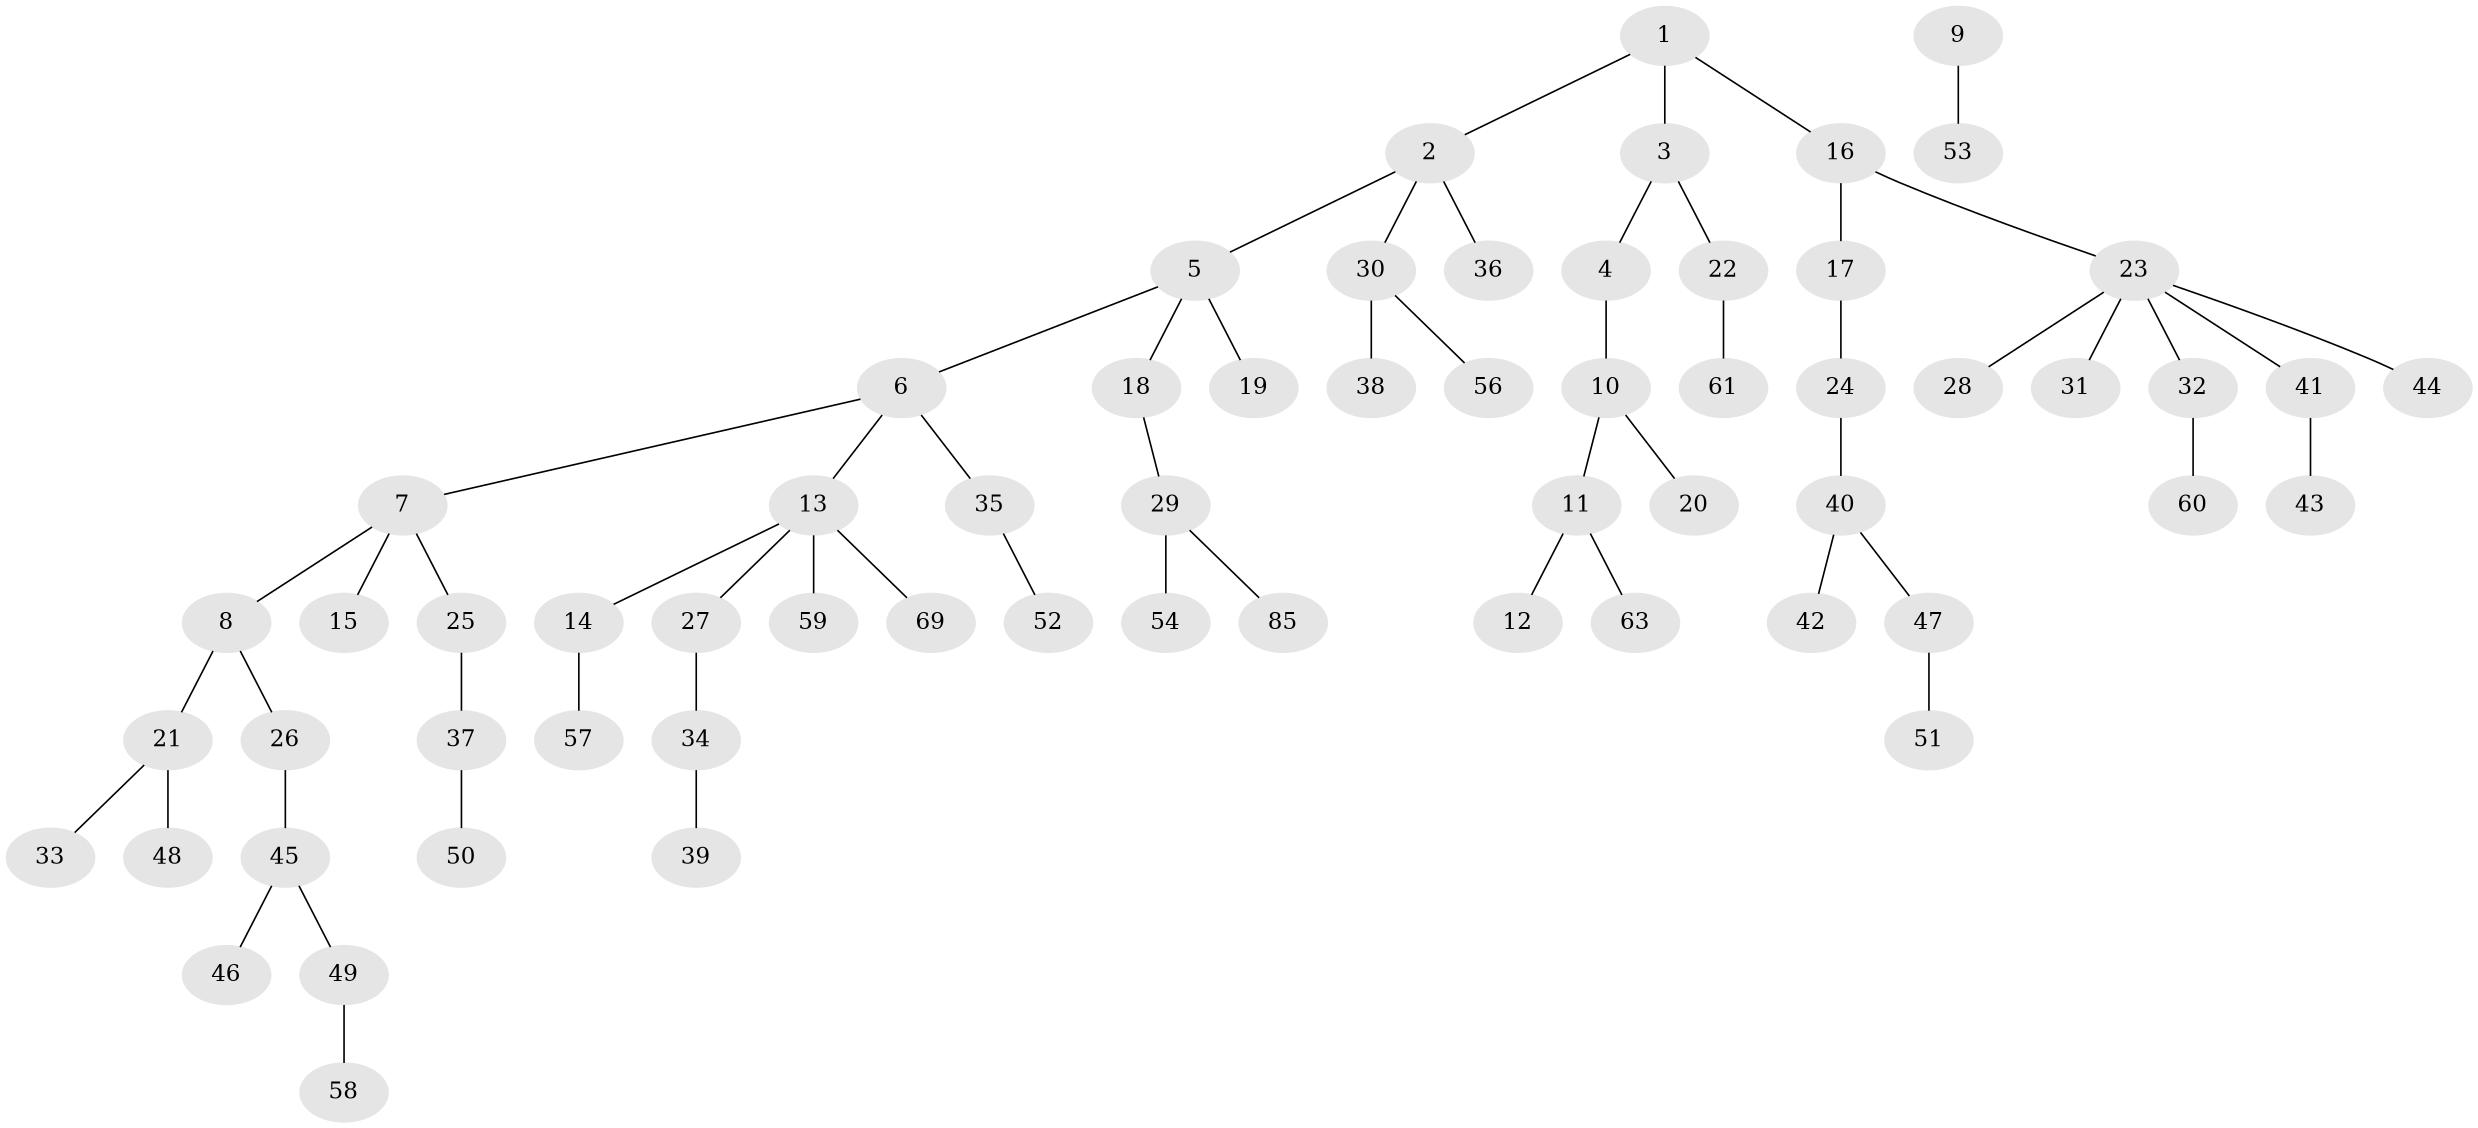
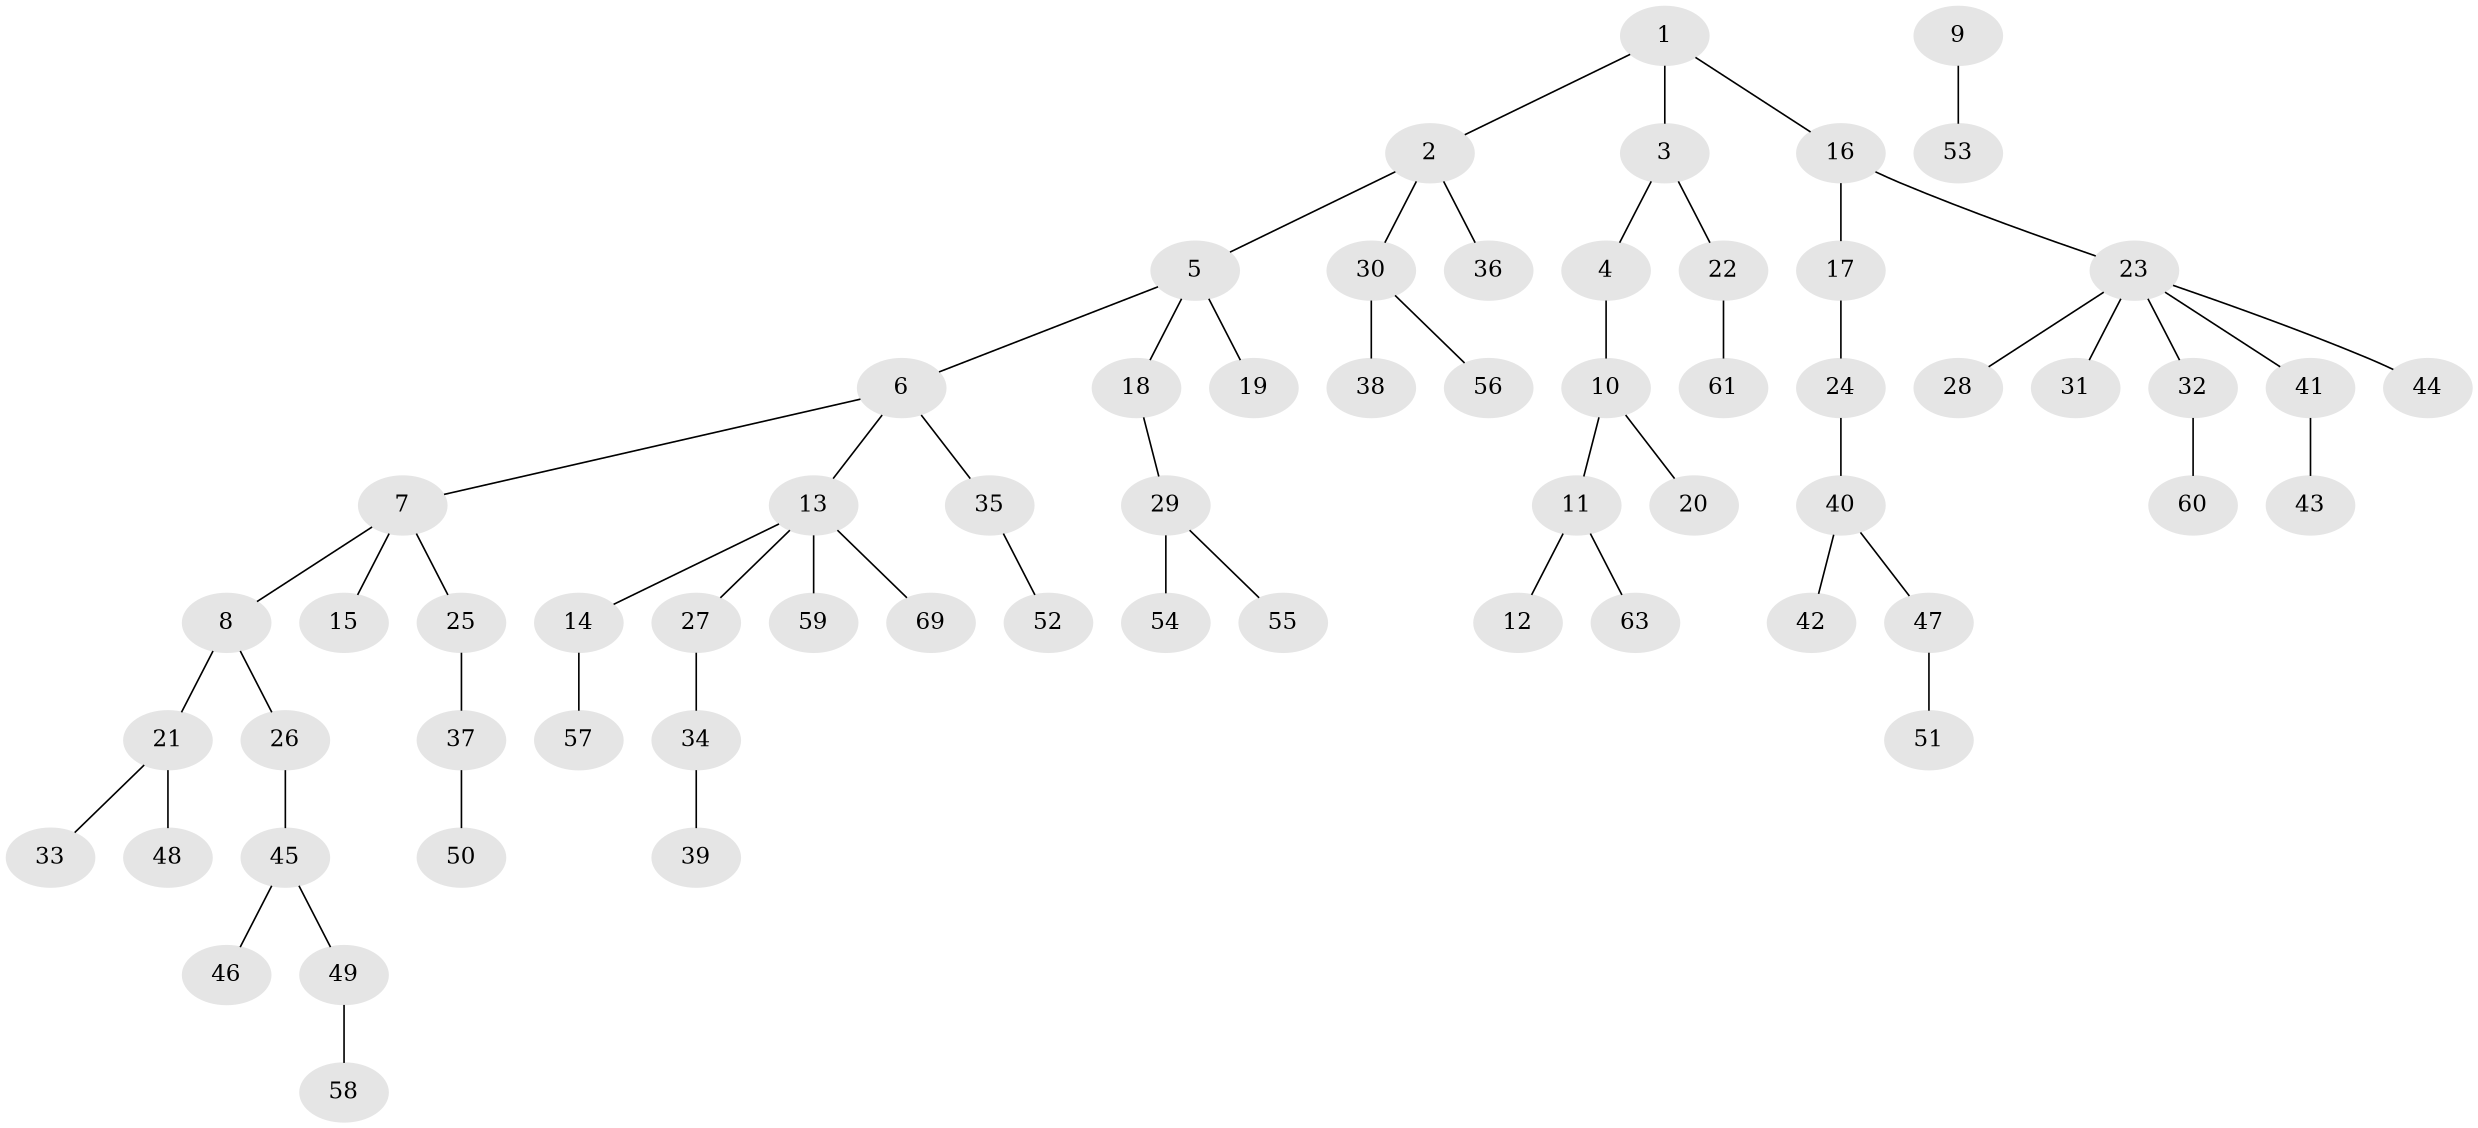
(1283, 623) -> (1283, 623)
